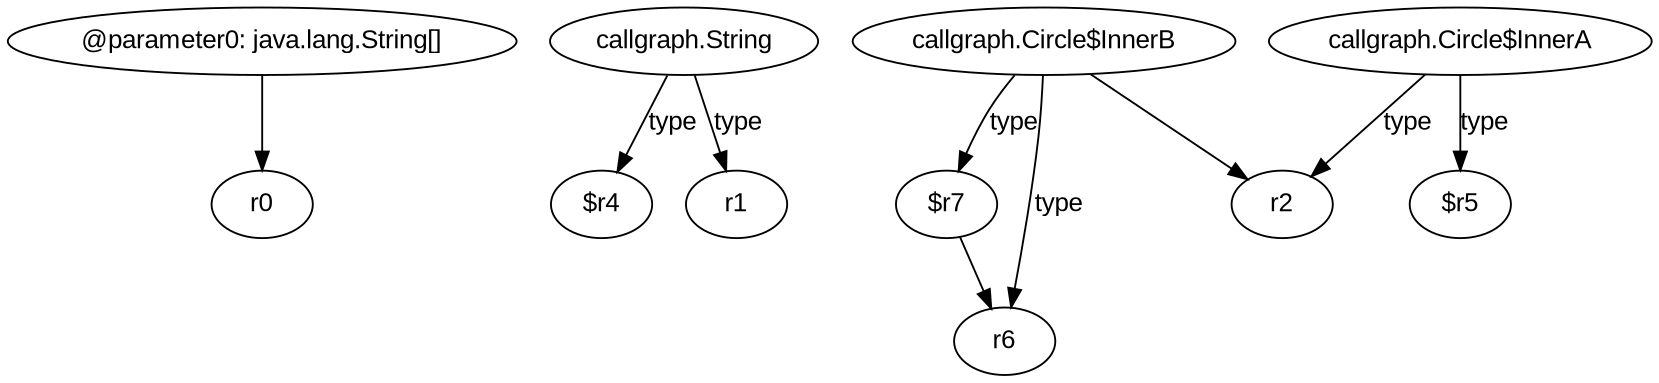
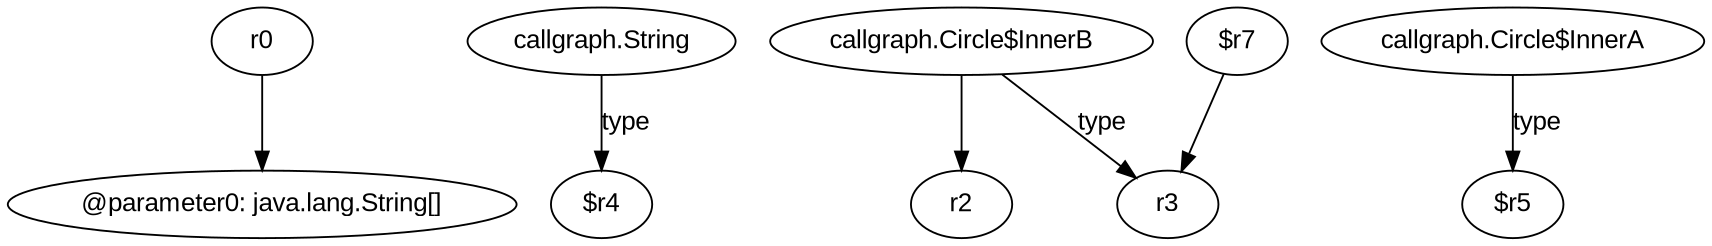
(262, 113) -> (262, 113)
(987, 113) -> none
(1375, 119) -> none
(737, 204) -> none
(1005, 341) -> (1168, 204)
